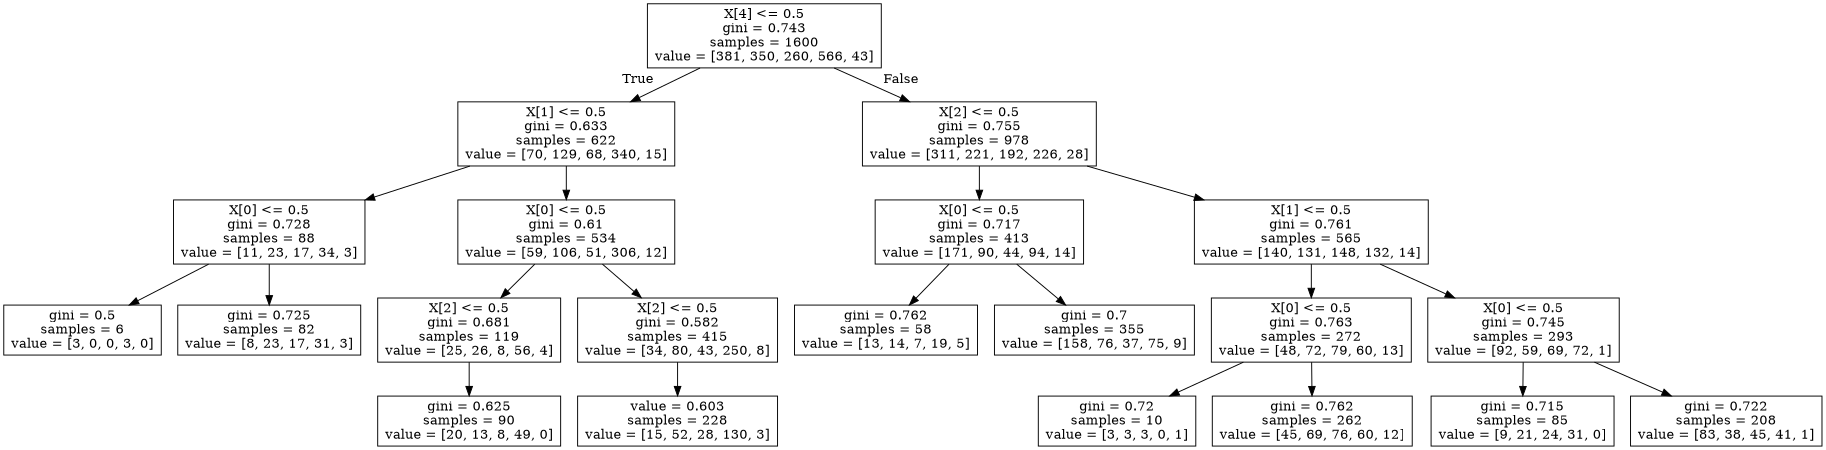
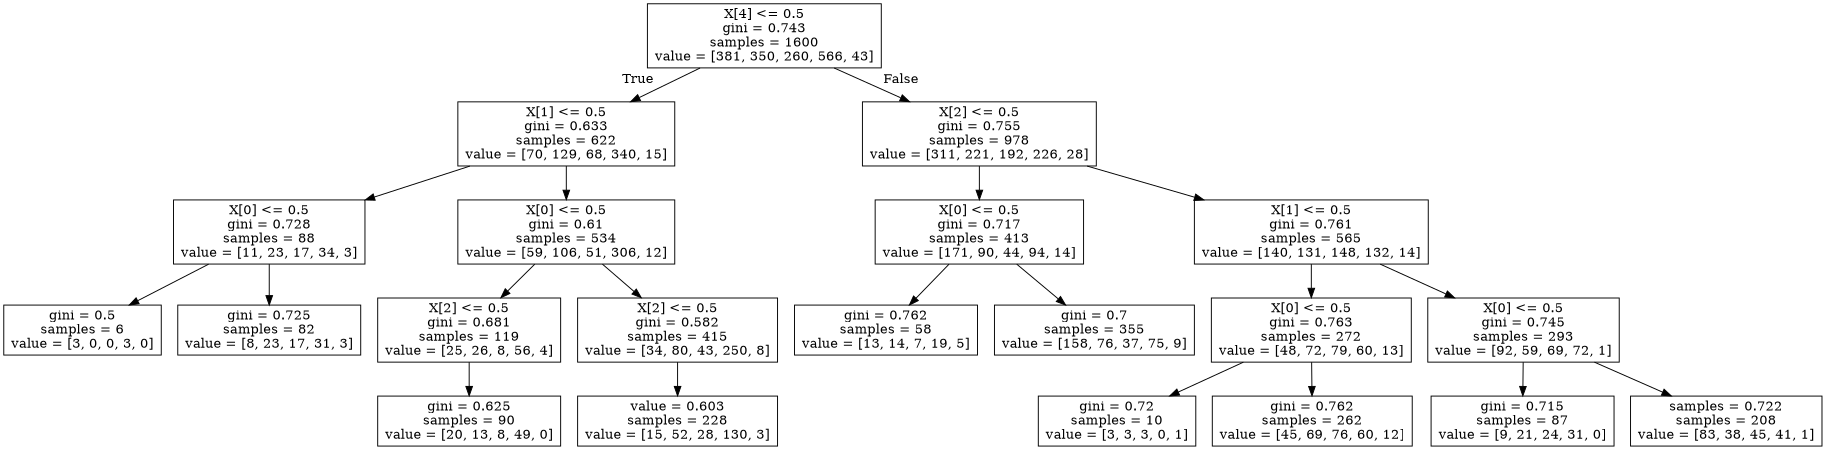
(1523, 421) -> (1523, 421)
(1726, 421) -> (1726, 421)
